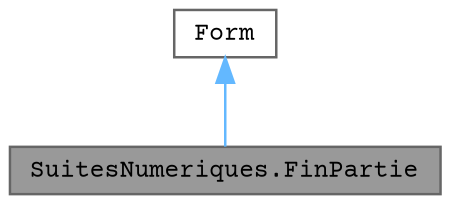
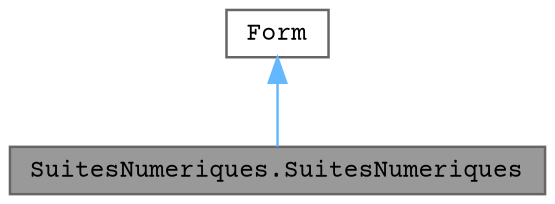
(225, 170) -> (278, 170)
